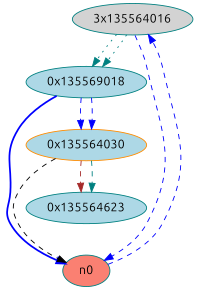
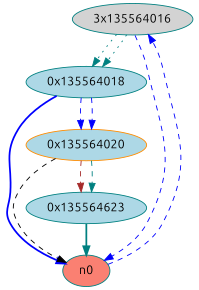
(86, 82) -> (86, 82)
(86, 145) -> (86, 145)
none -> (86, 235)
